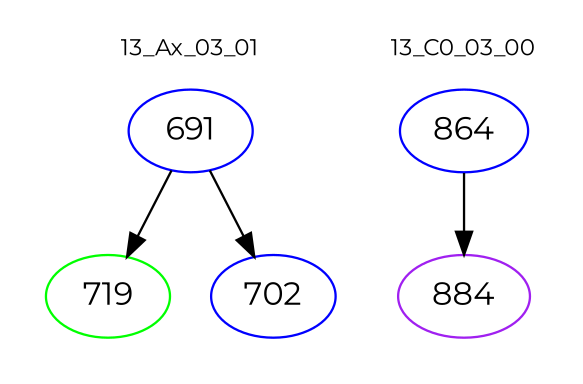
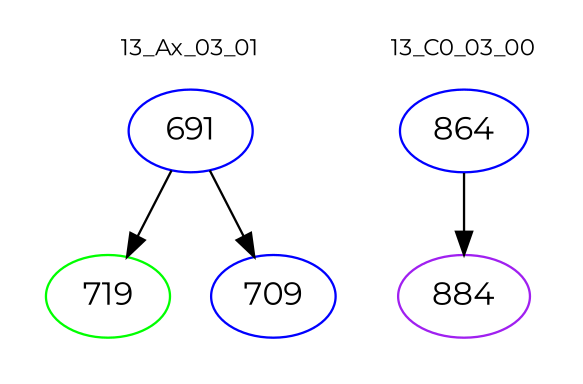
(273, 296) -> (273, 296)
